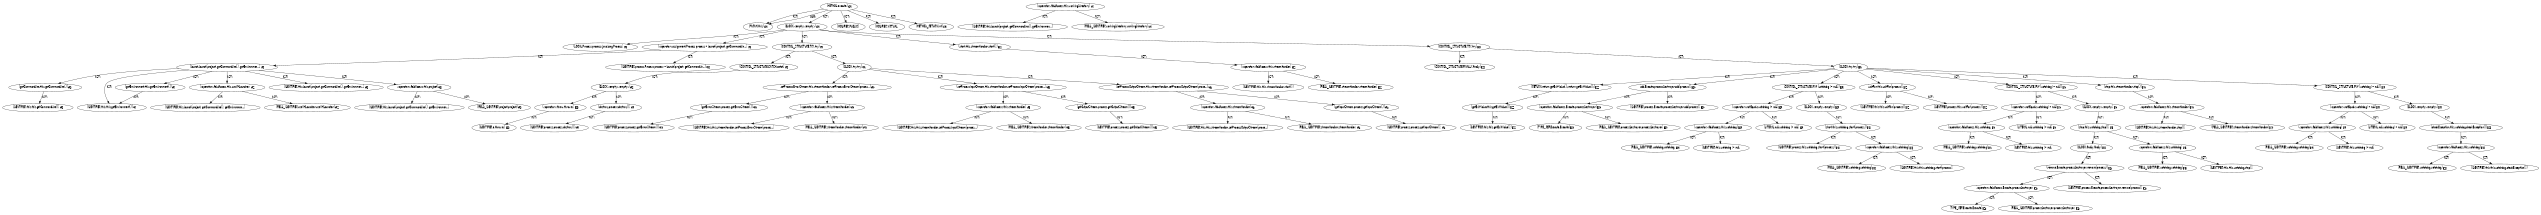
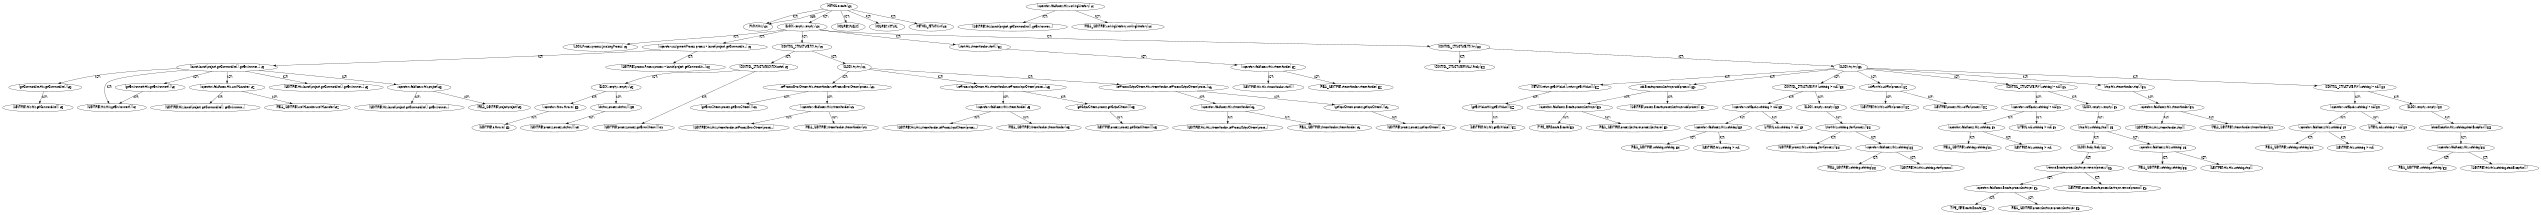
(632, 107) -> (632, 107)
(682, 117) -> (700, 97)
